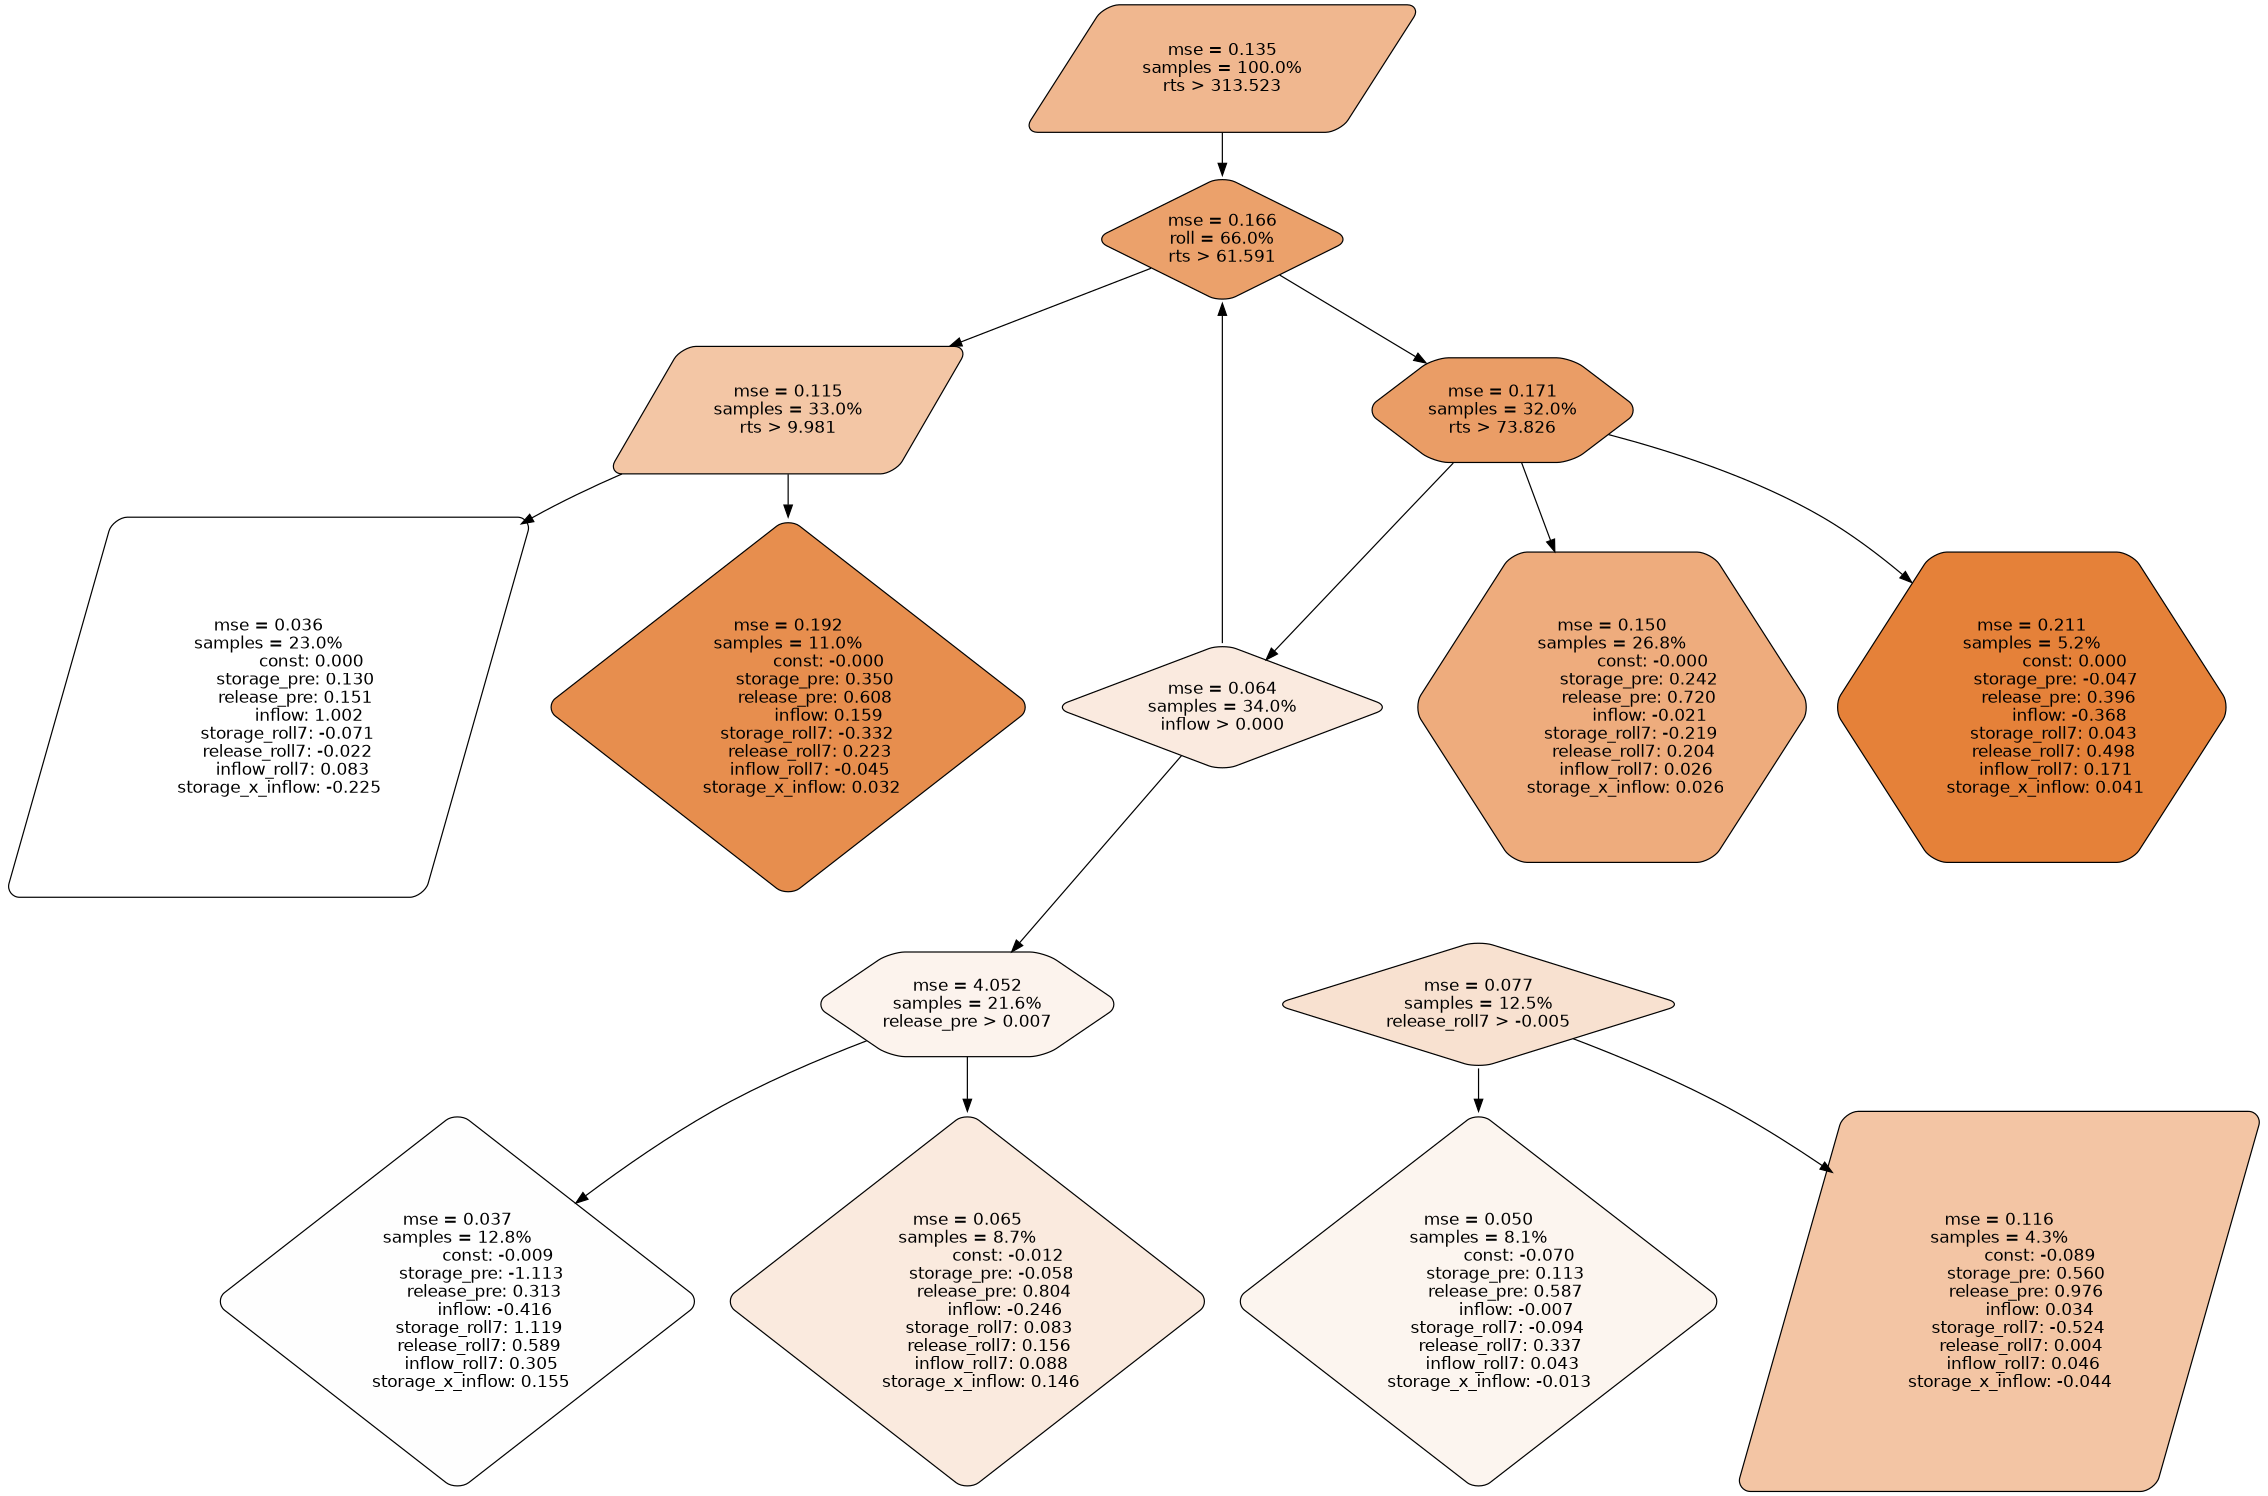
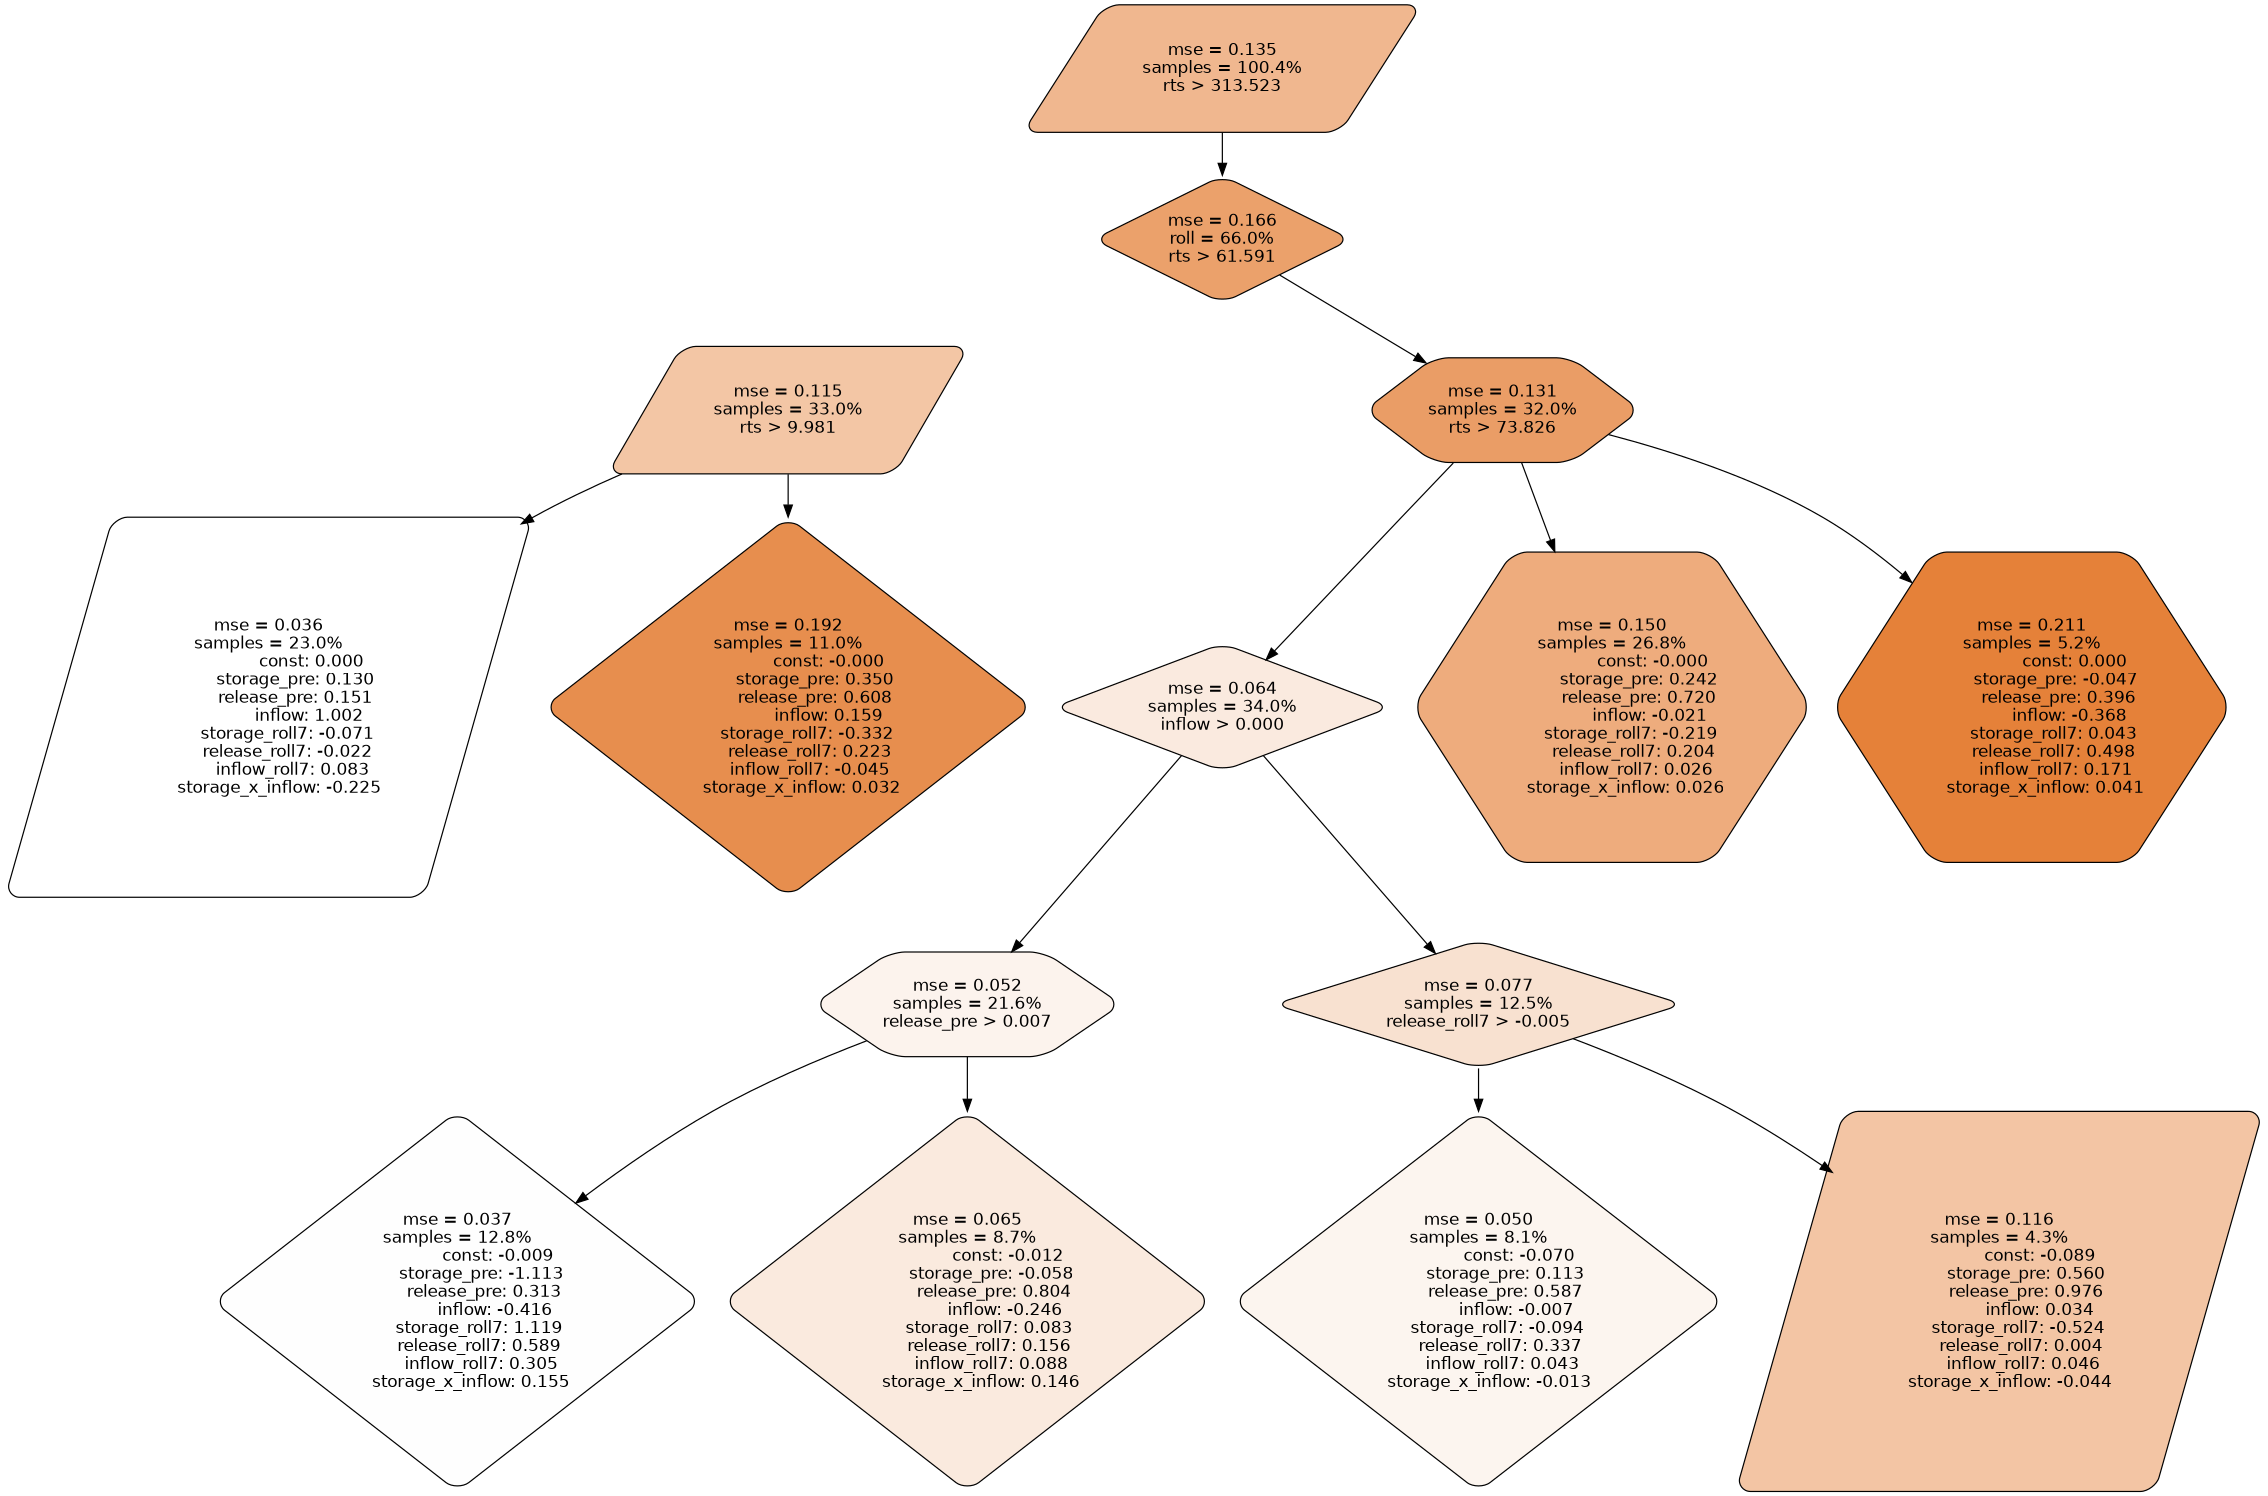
(1222, 69) -> (1222, 69)
(1056, 305) -> none
(1503, 410) -> (1503, 410)
(1222, 479) -> (1345, 850)
(967, 1004) -> (967, 1004)
